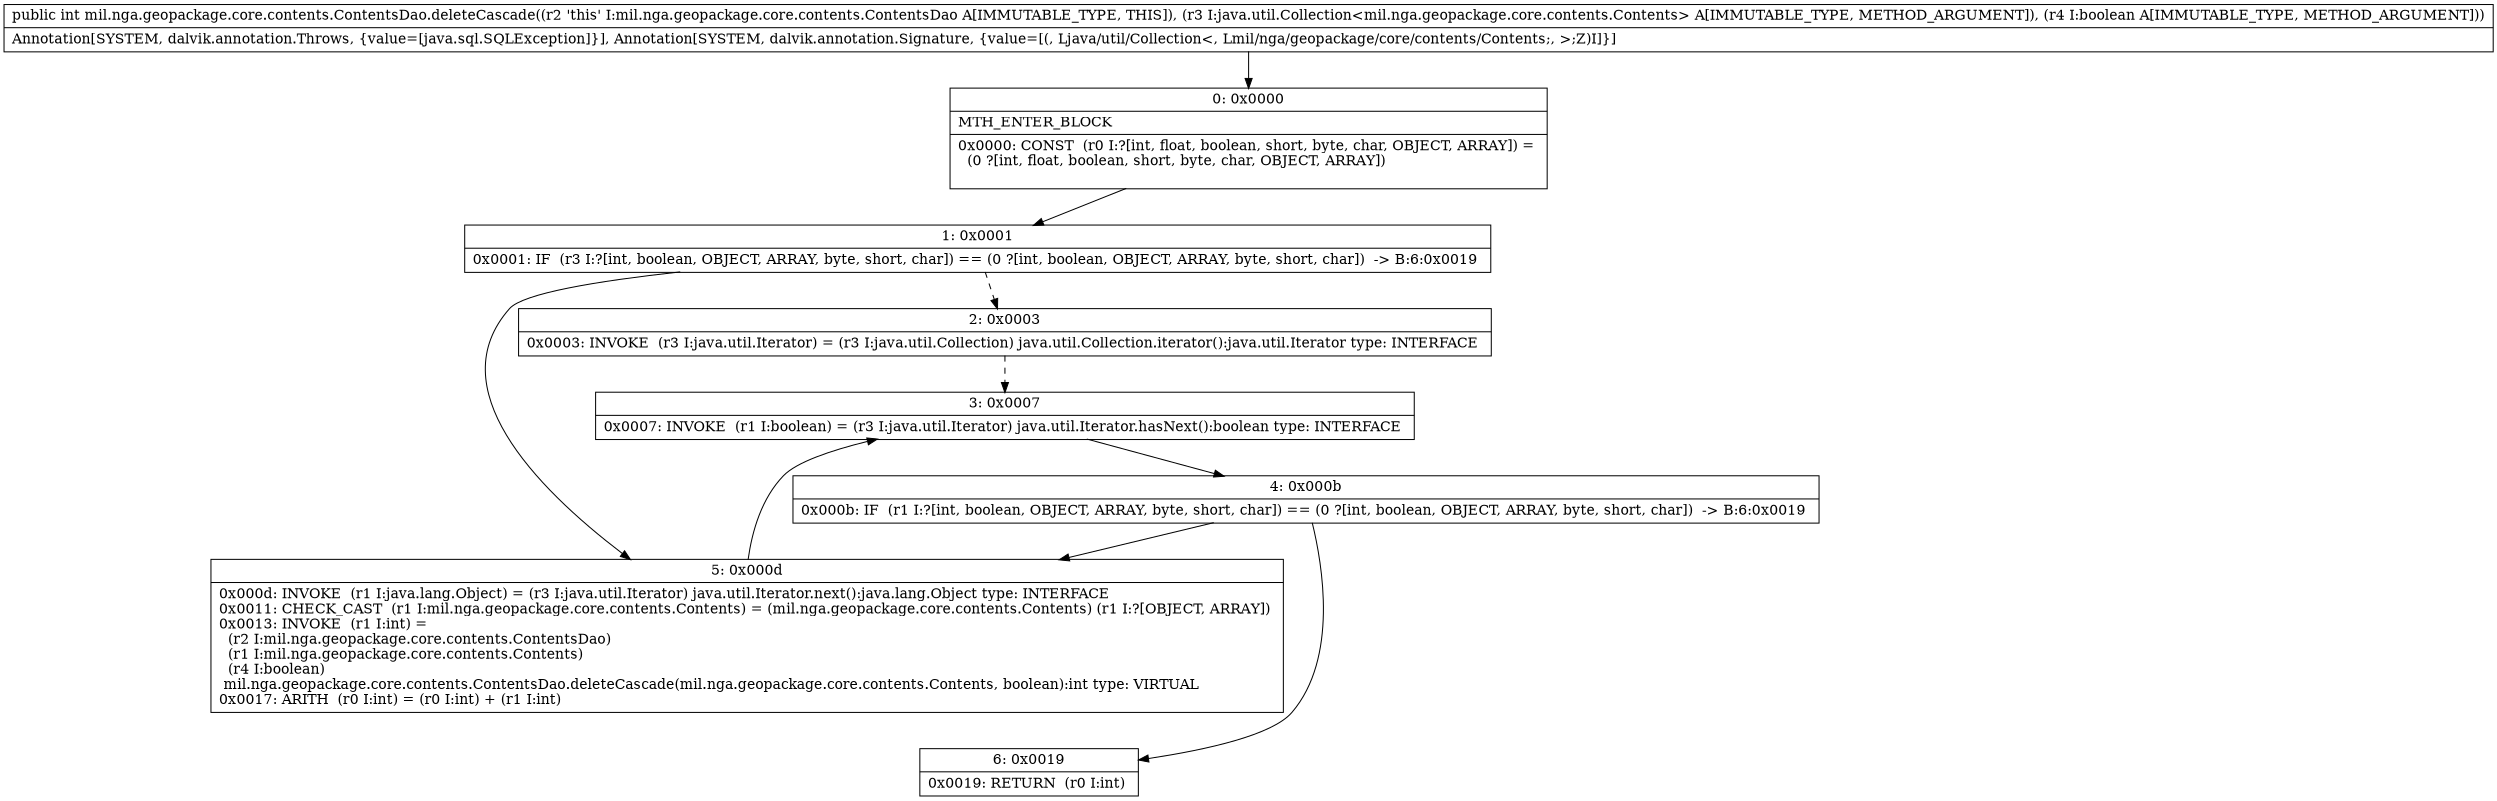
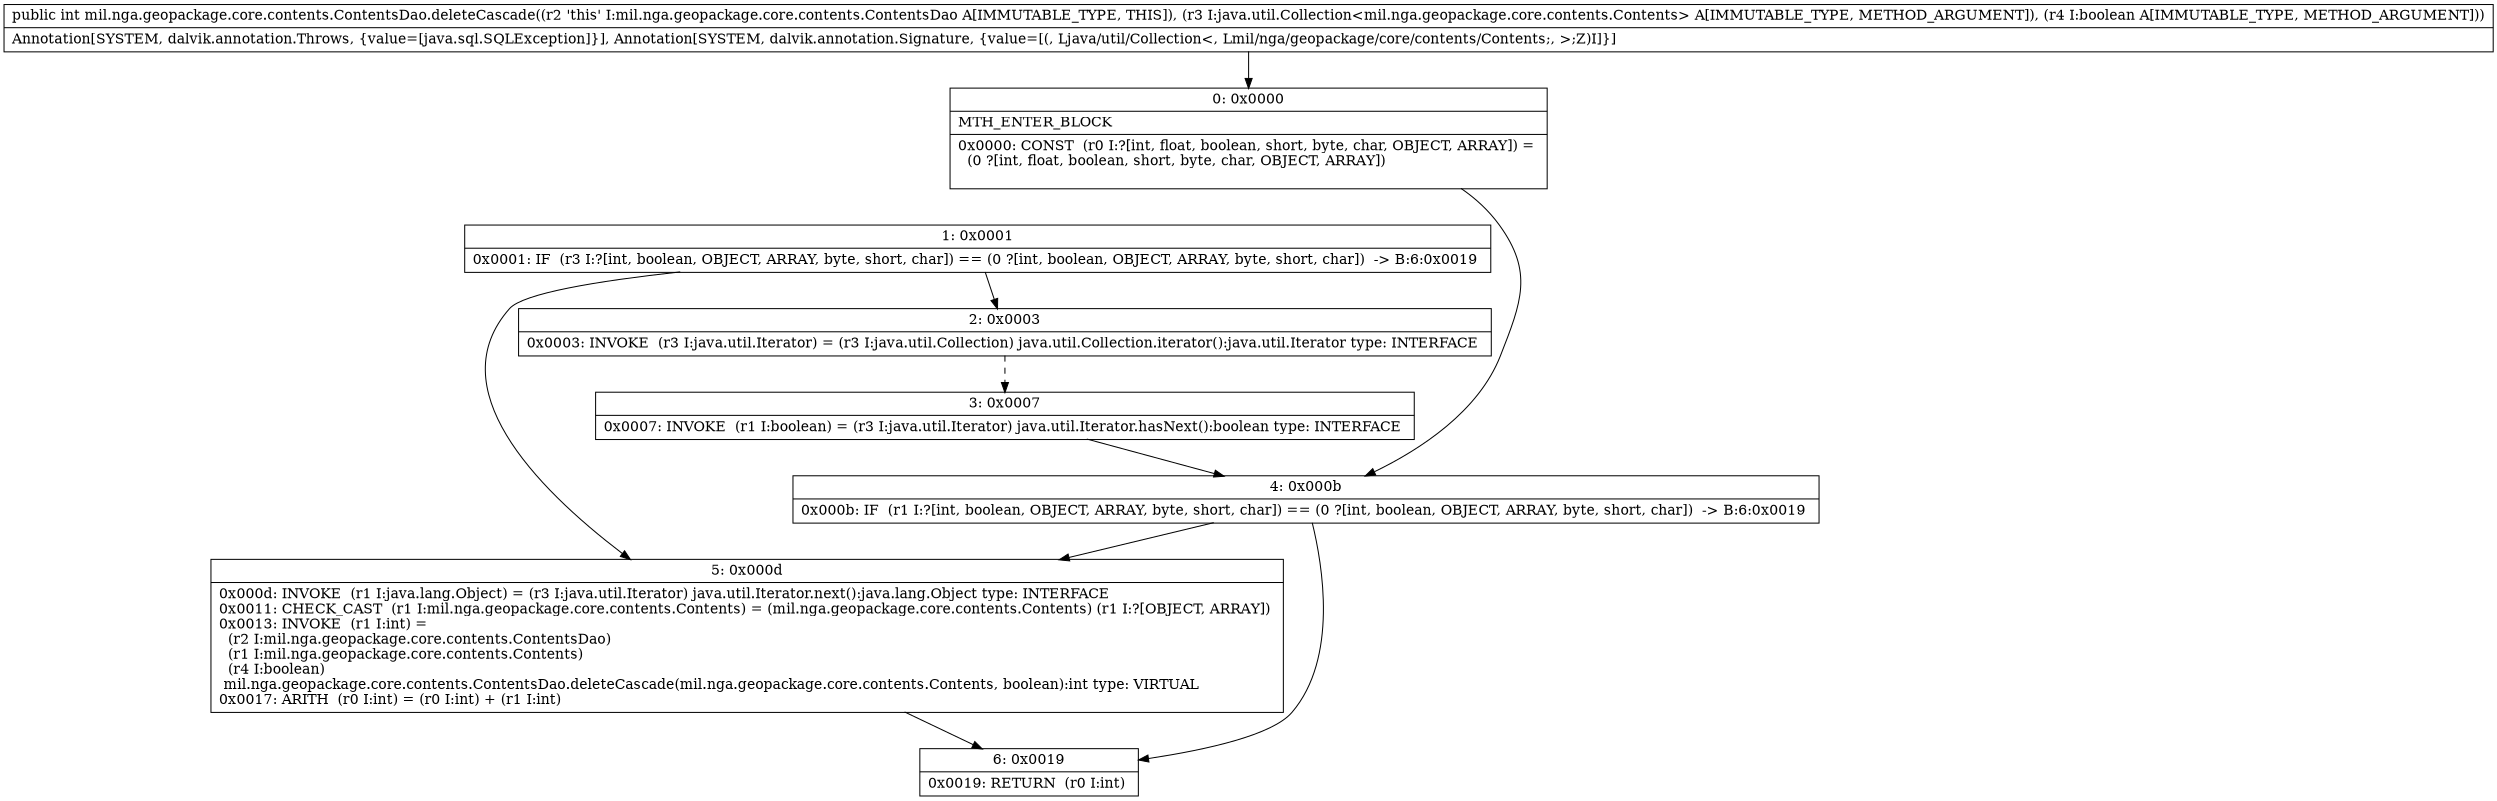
(1084, 205) -> (1503, 348)
(990, 286) -> (990, 286)
(783, 476) -> (939, 728)
